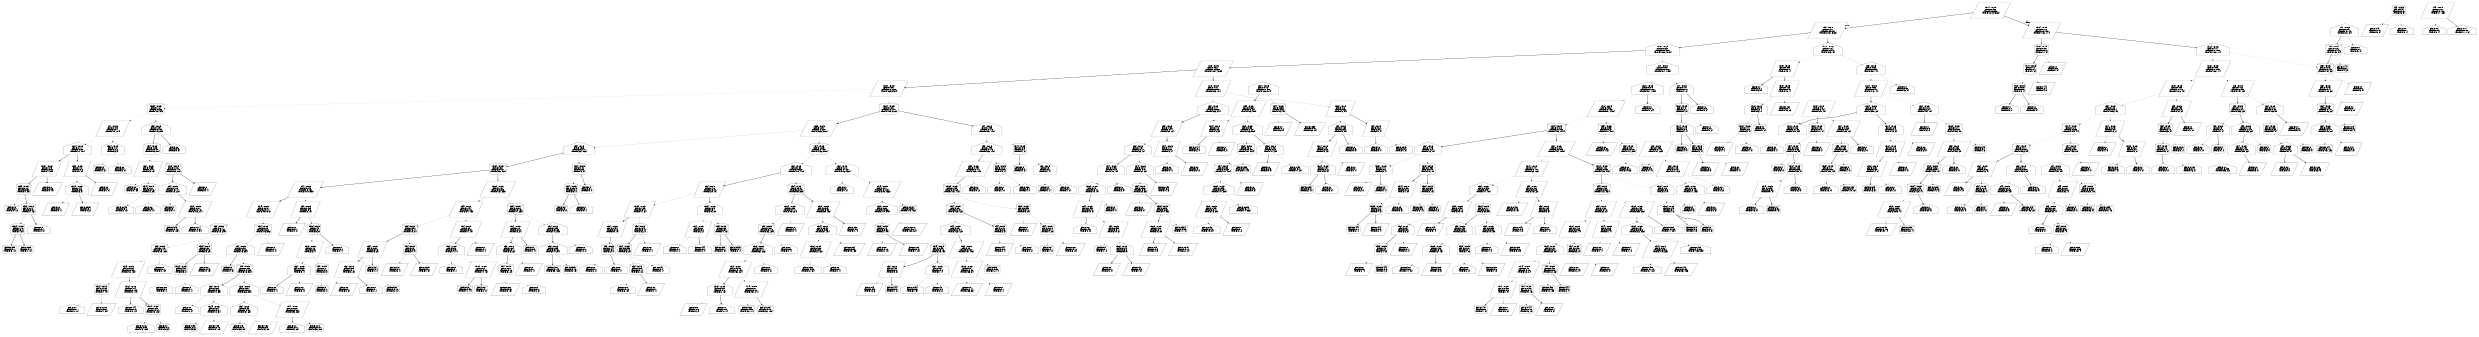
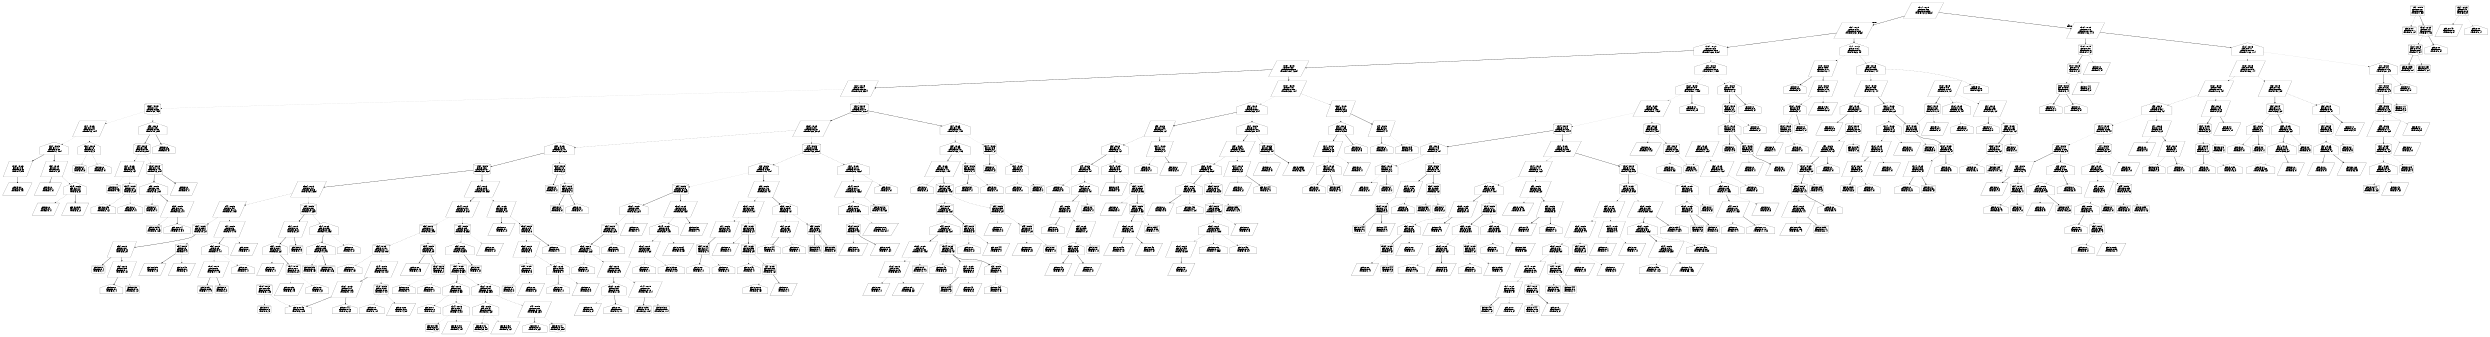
(2272, 60) -> (2316, 59)
(1214, 117) -> (1252, 118)
(1827, 118) -> (1900, 119)
(1881, 119) -> (1889, 118)
(1013, 179) -> (968, 179)
(33, 180) -> none
none -> (1728, 197)
(626, 219) -> (737, 219)
(1209, 220) -> (1229, 240)
(181, 221) -> (163, 221)
(22, 239) -> (2419, 59)
(937, 279) -> (944, 259)
(143, 300) -> (319, 302)
